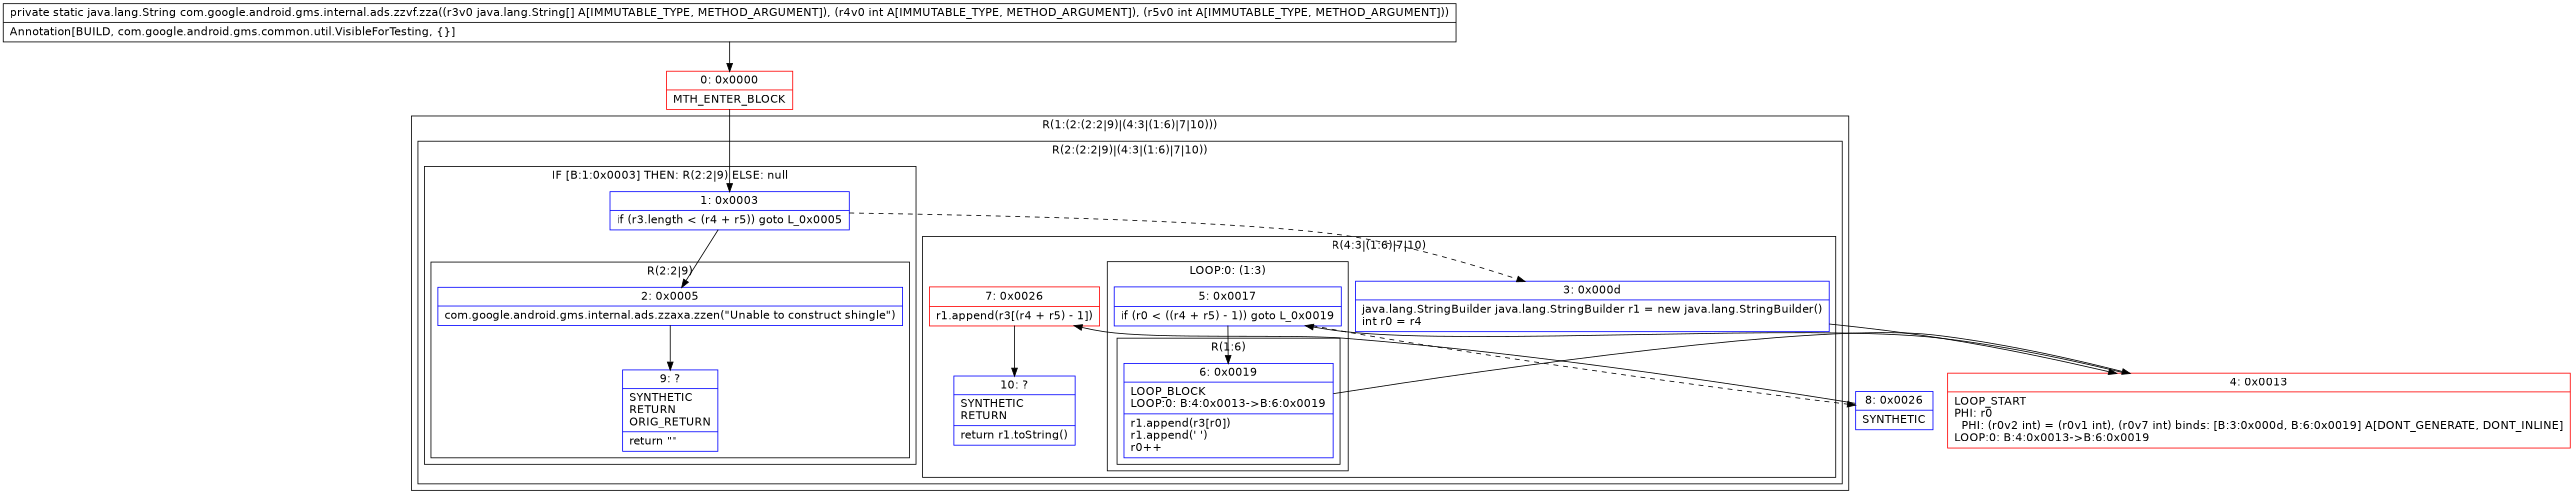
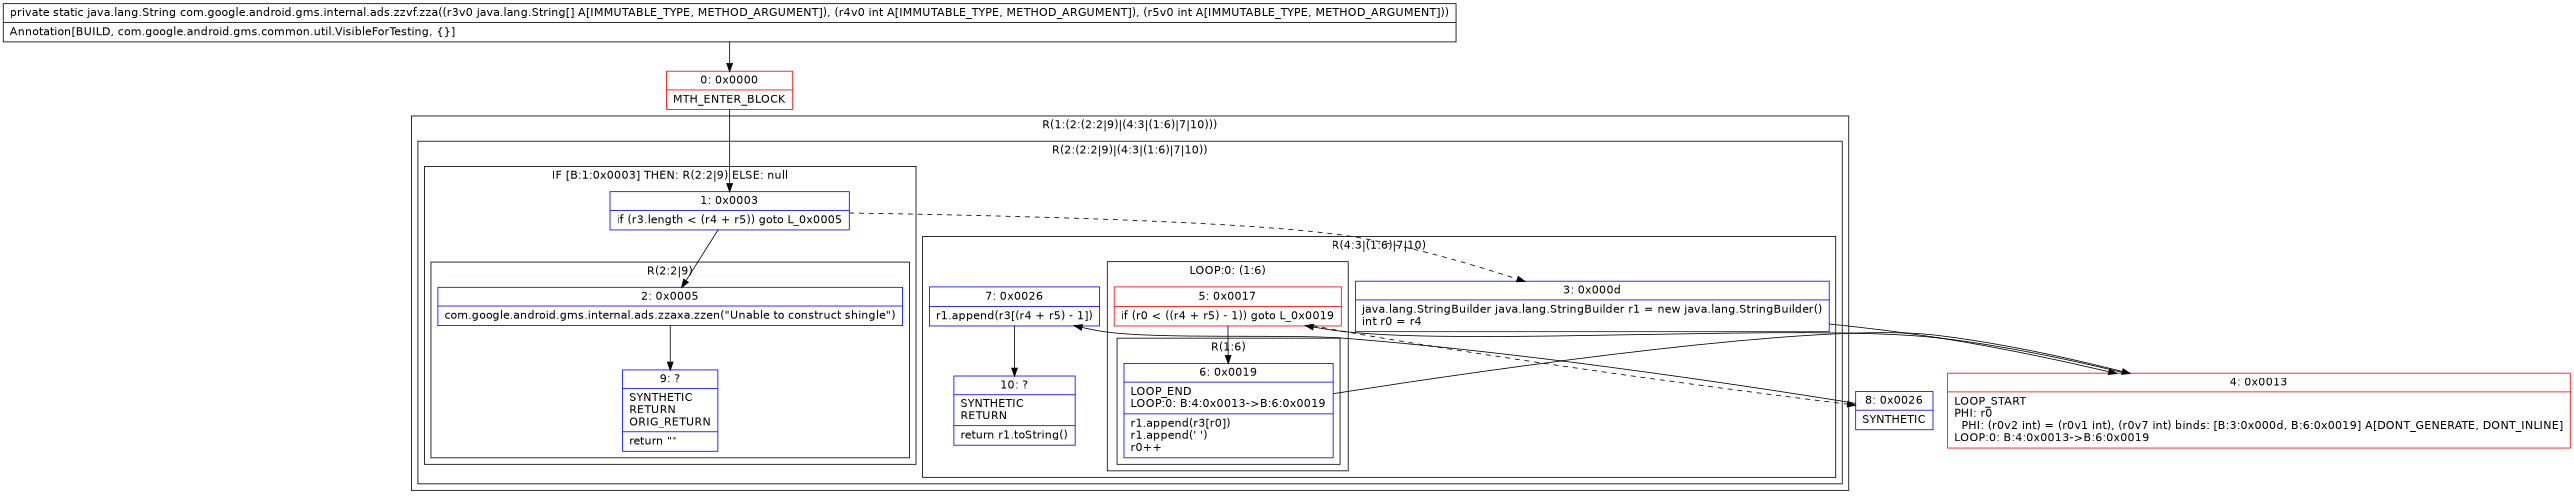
(1228, 271) -> (1228, 271)
(1015, 306) -> (1015, 306)
(1228, 306) -> (1228, 306)
(1168, 391) -> (1161, 391)
